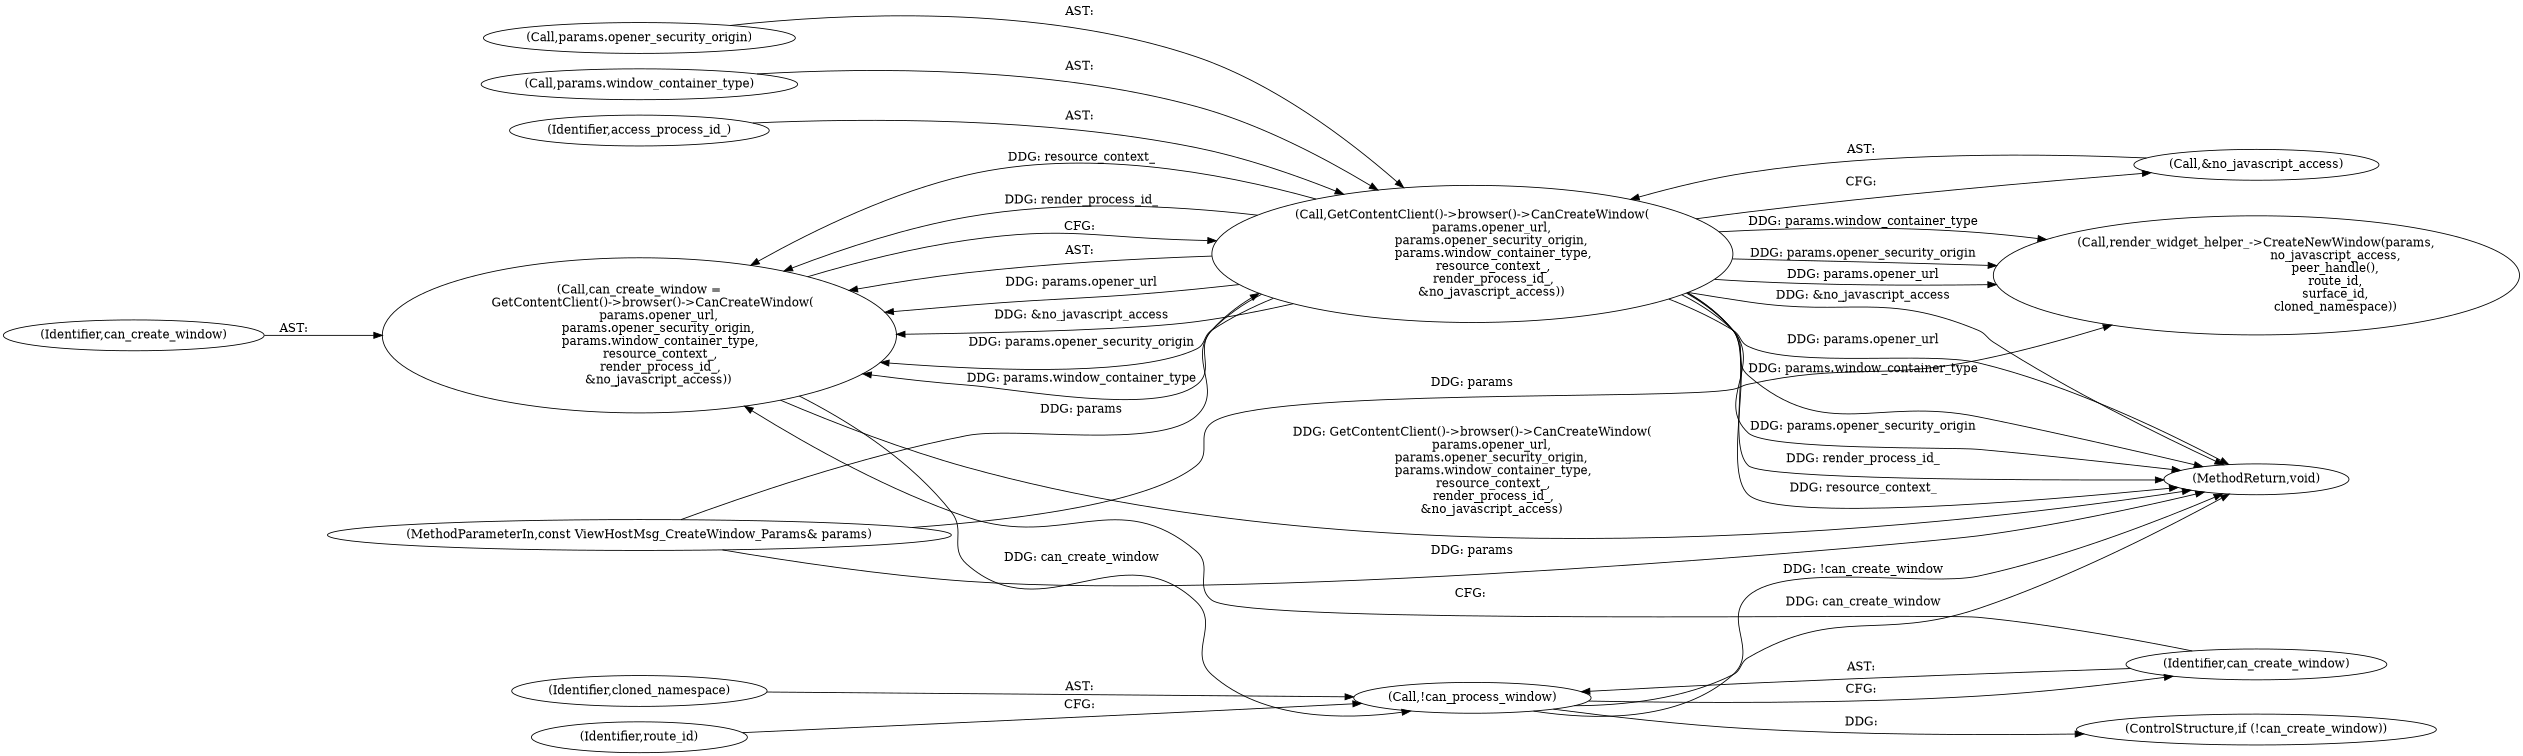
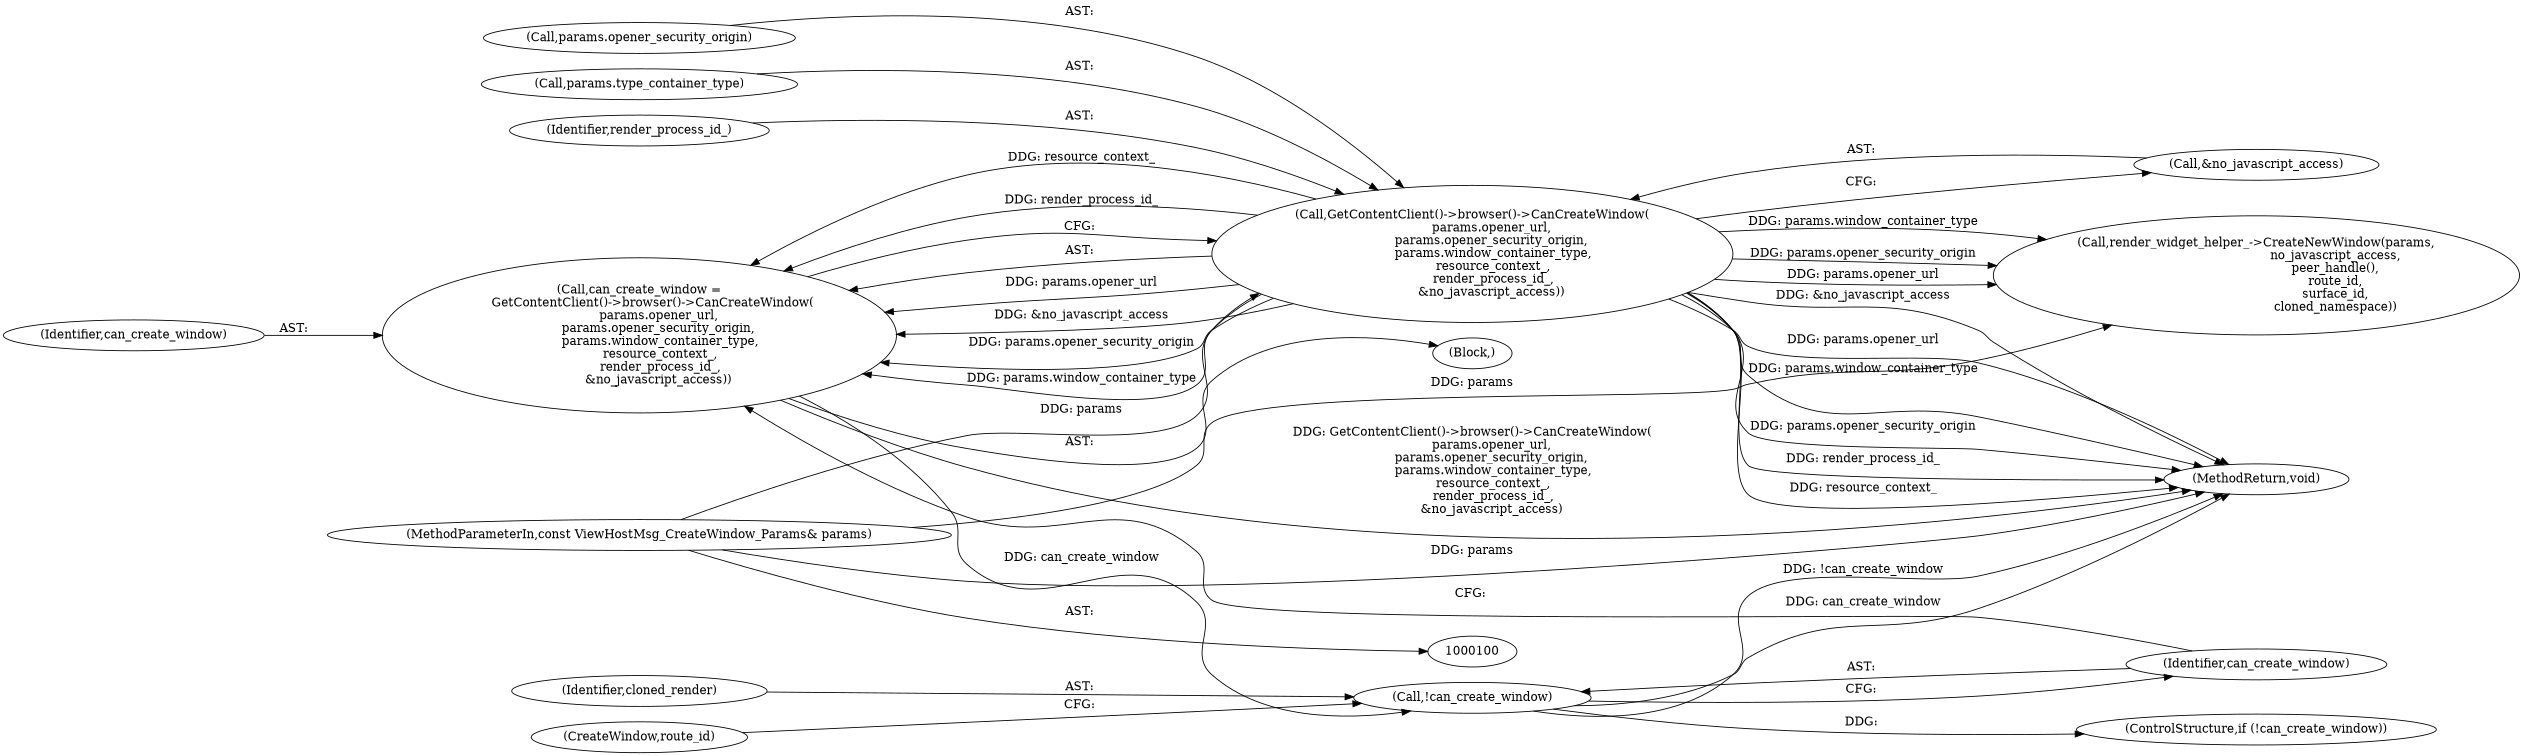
(639, 84) -> (639, 84)
(639, 131) -> (639, 131)
none -> (1472, 353)
none -> (1472, 652)
(639, 691) -> (639, 691)
(1472, 698) -> (1472, 698)
(639, 737) -> (639, 737)
